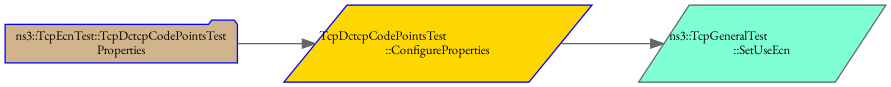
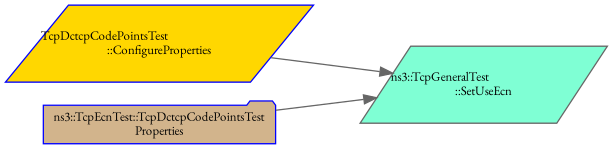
(270, 44) -> (320, 105)
